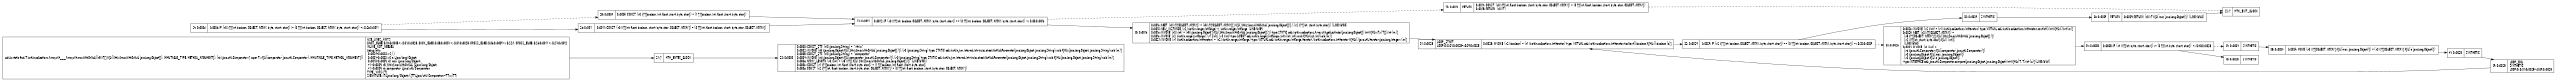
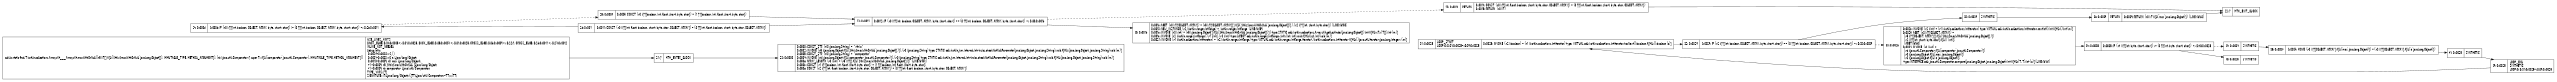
(1934, 7) -> (1934, 7)
(478, 30) -> (481, 26)
(1421, 39) -> none
(1911, 44) -> (1912, 44)
